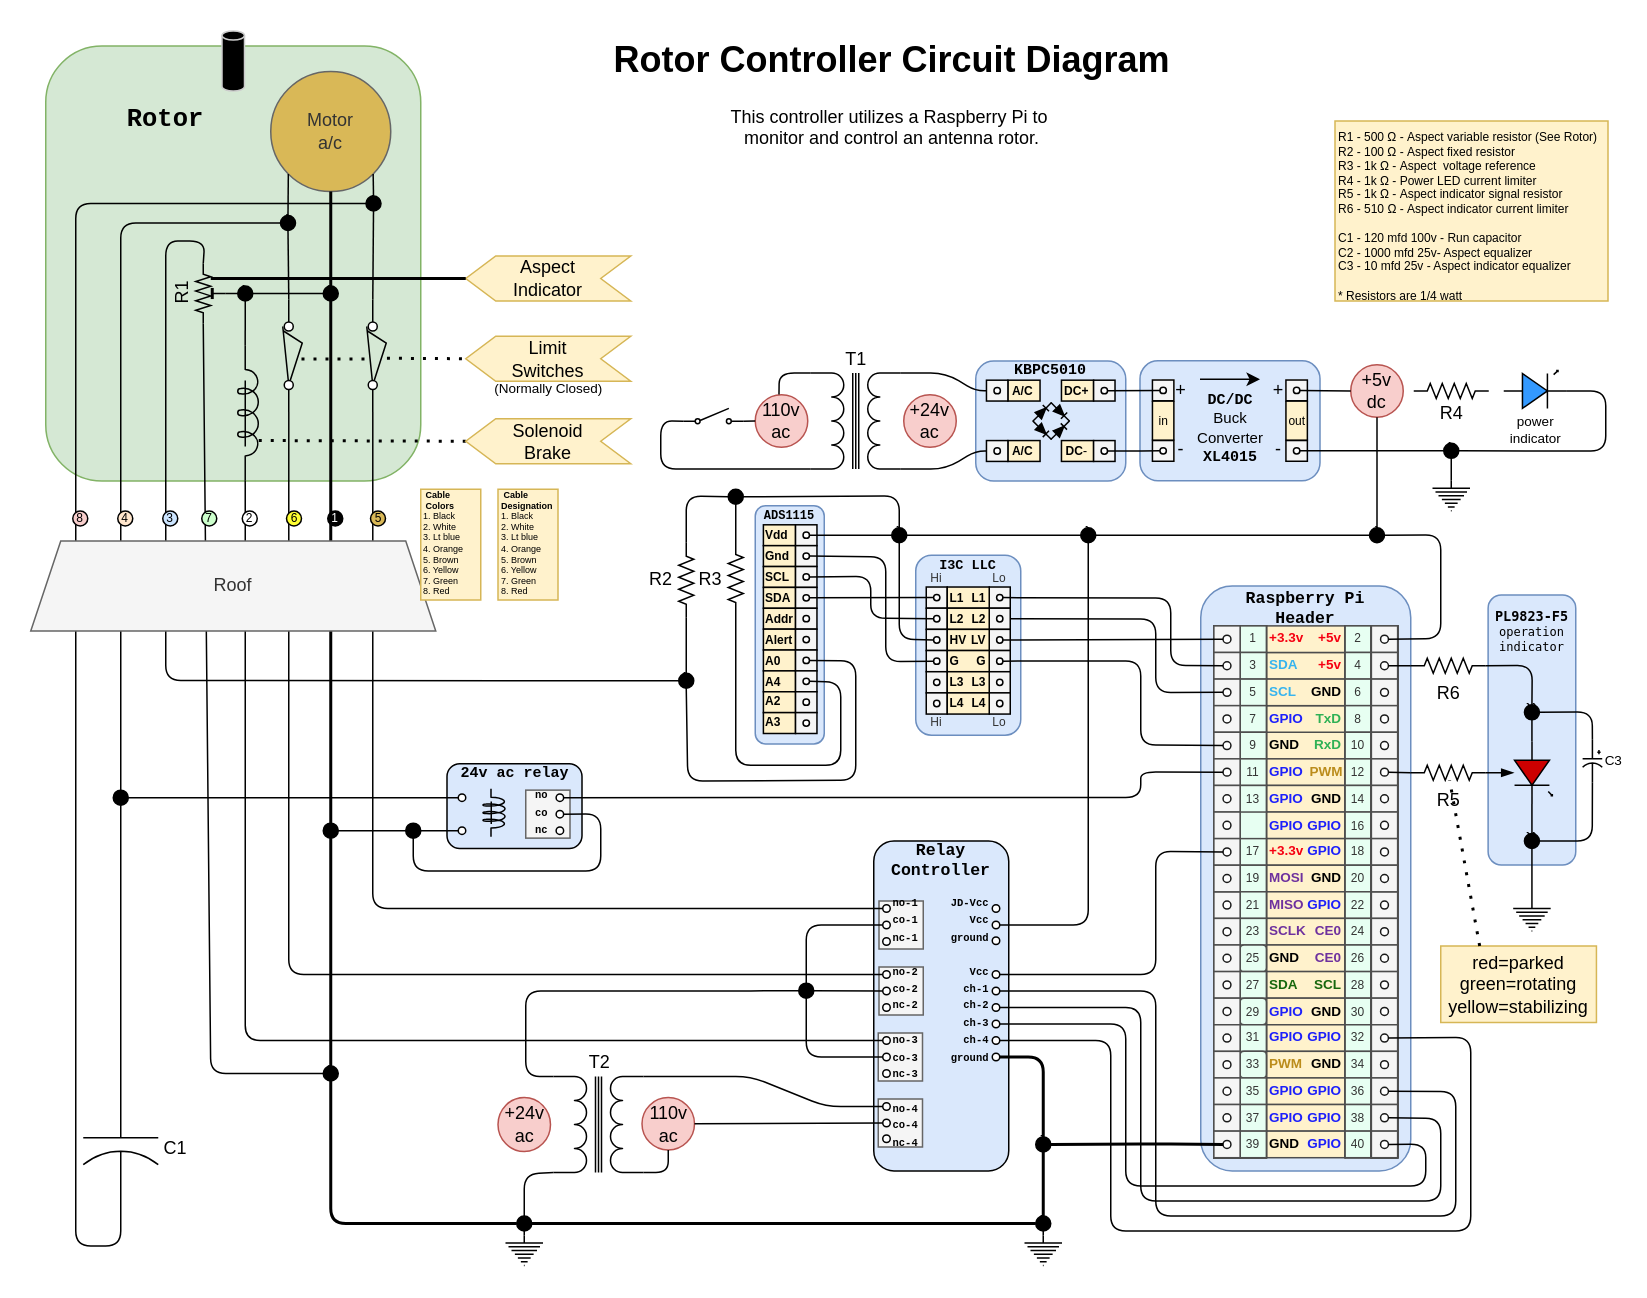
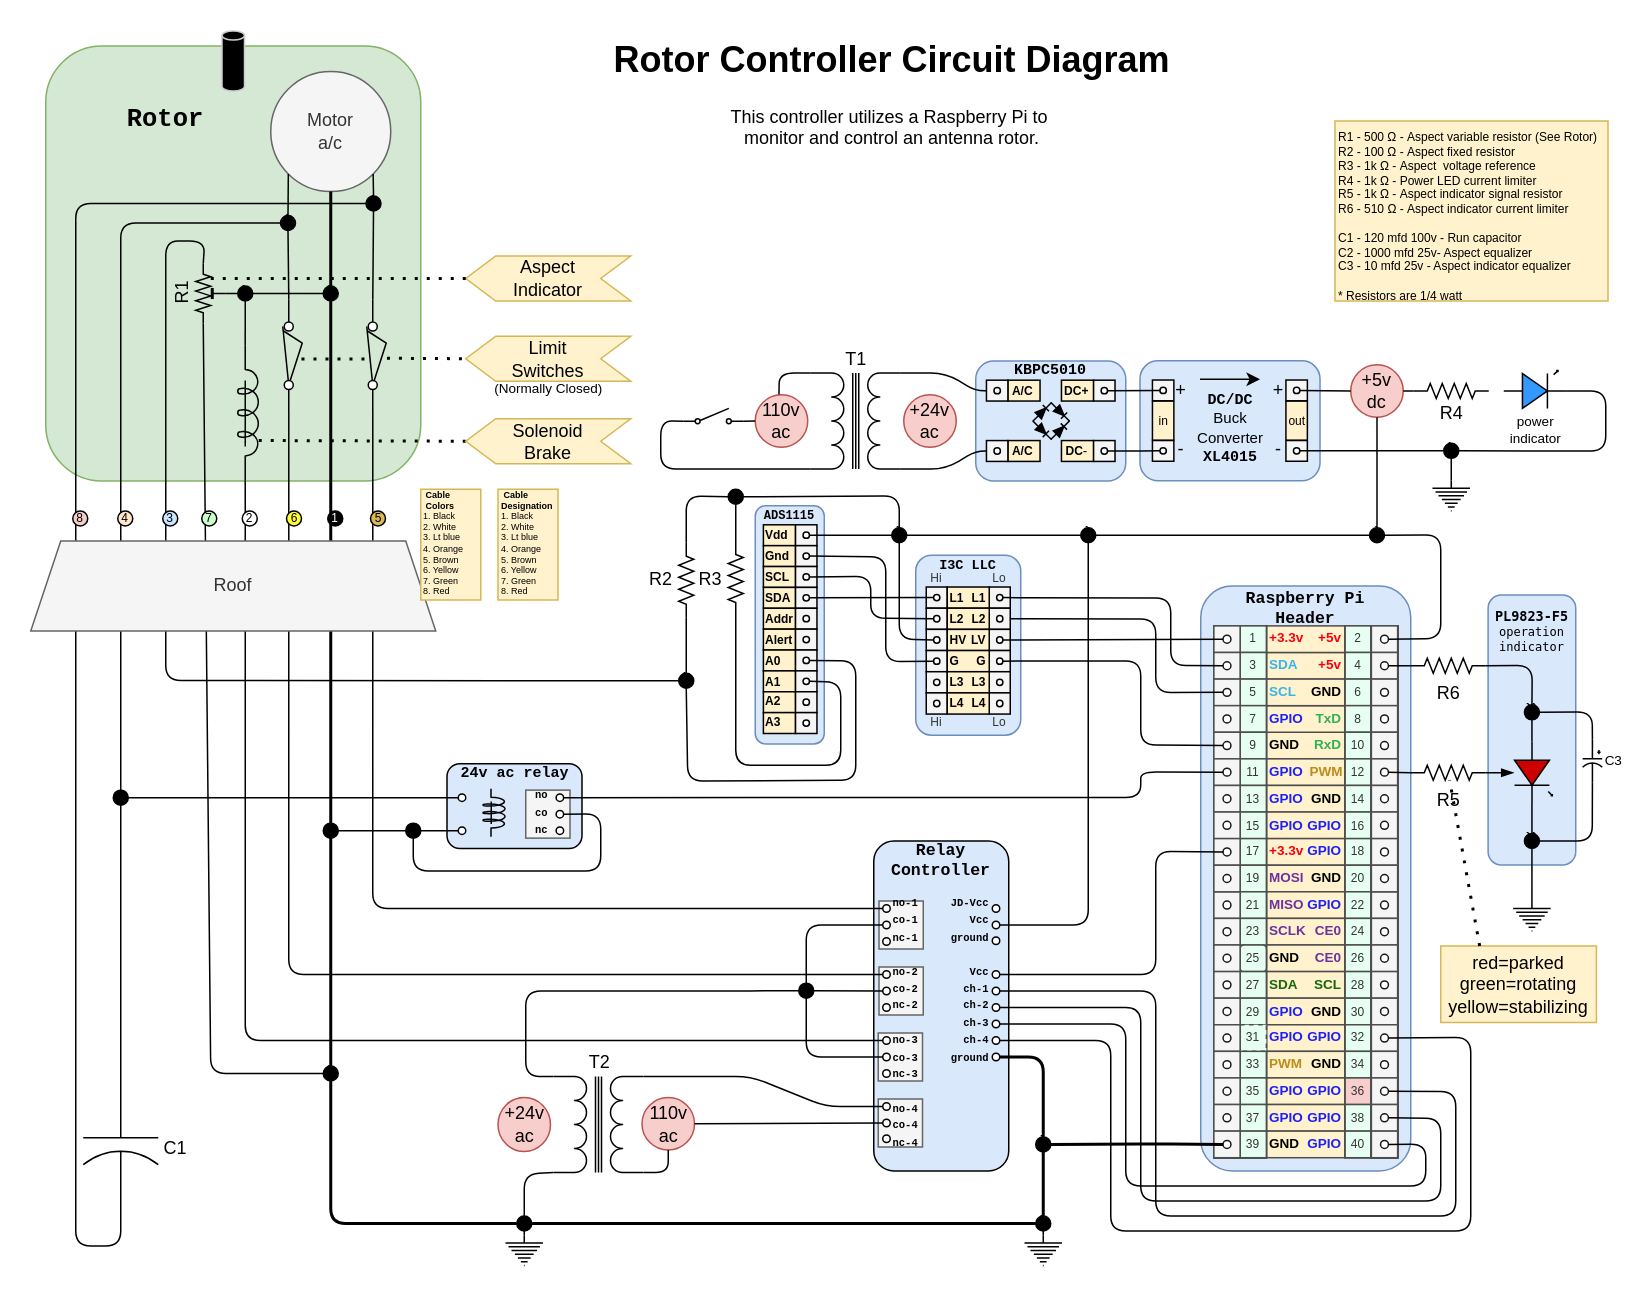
(331, 131) -> (331, 131)
(338, 278) -> (338, 278)
none -> (1407, 391)
(772, 682) -> (772, 682)
none -> (1253, 825)
(1253, 1011) -> (1253, 1011)
(1253, 1038) -> (1253, 1038)
(1253, 1064) -> (1253, 1064)
(1358, 1091) -> (1358, 1091)
